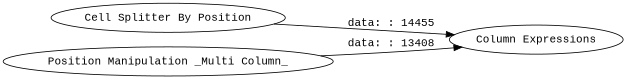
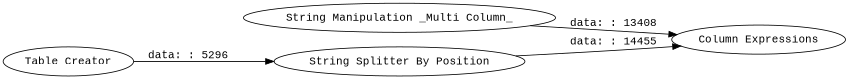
(168, 18) -> (399, 61)
none -> (68, 61)
(168, 61) -> (399, 18)
